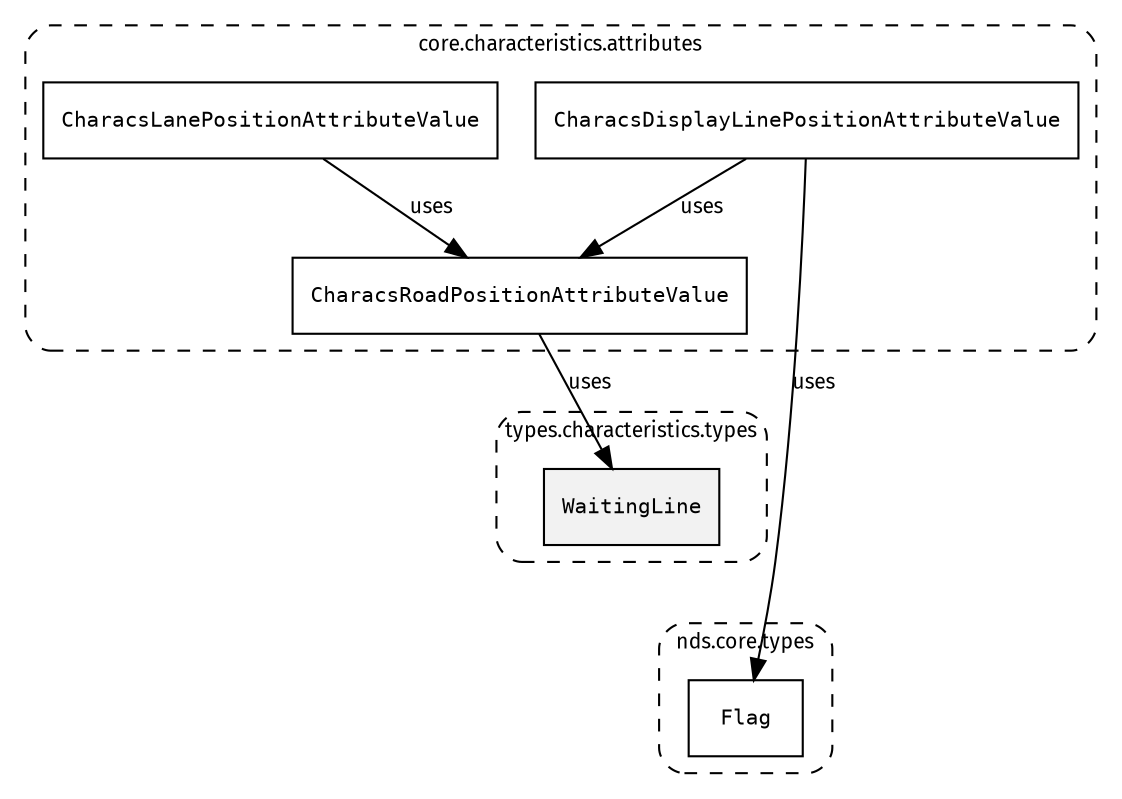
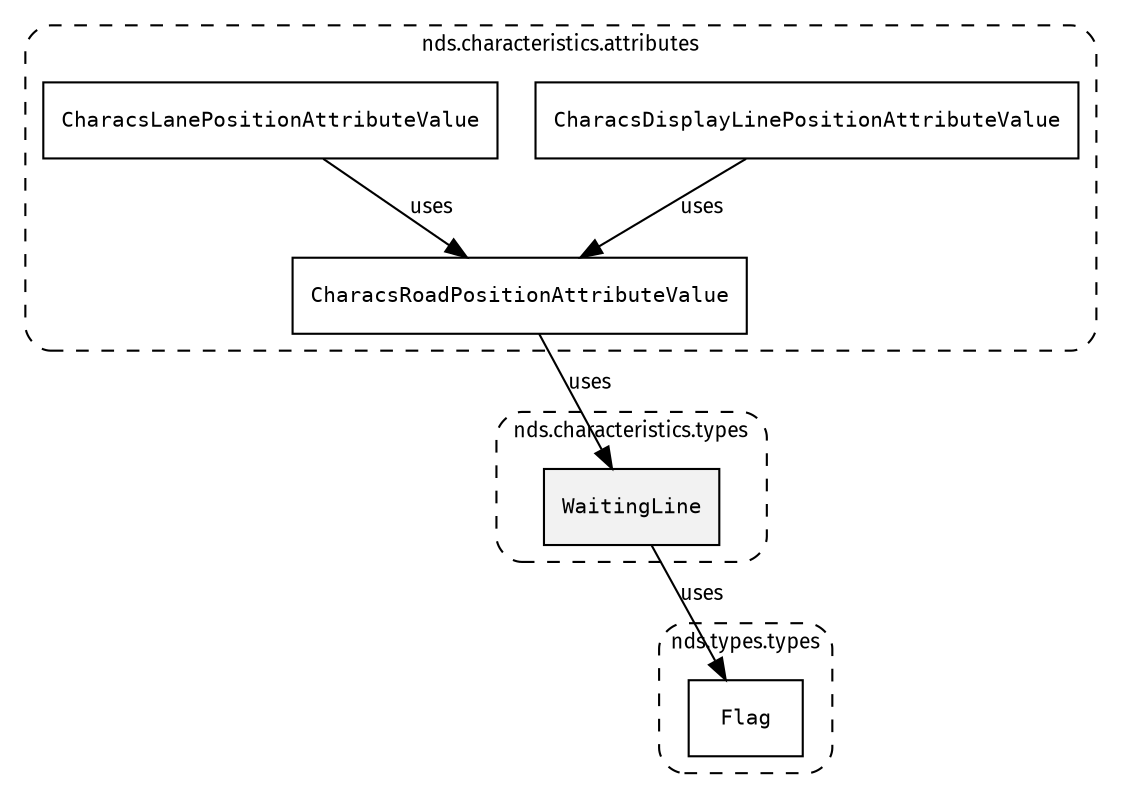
(561, 45) -> (561, 45)
(791, 410) -> (683, 603)
(632, 432) -> (632, 432)
(746, 643) -> (746, 643)
